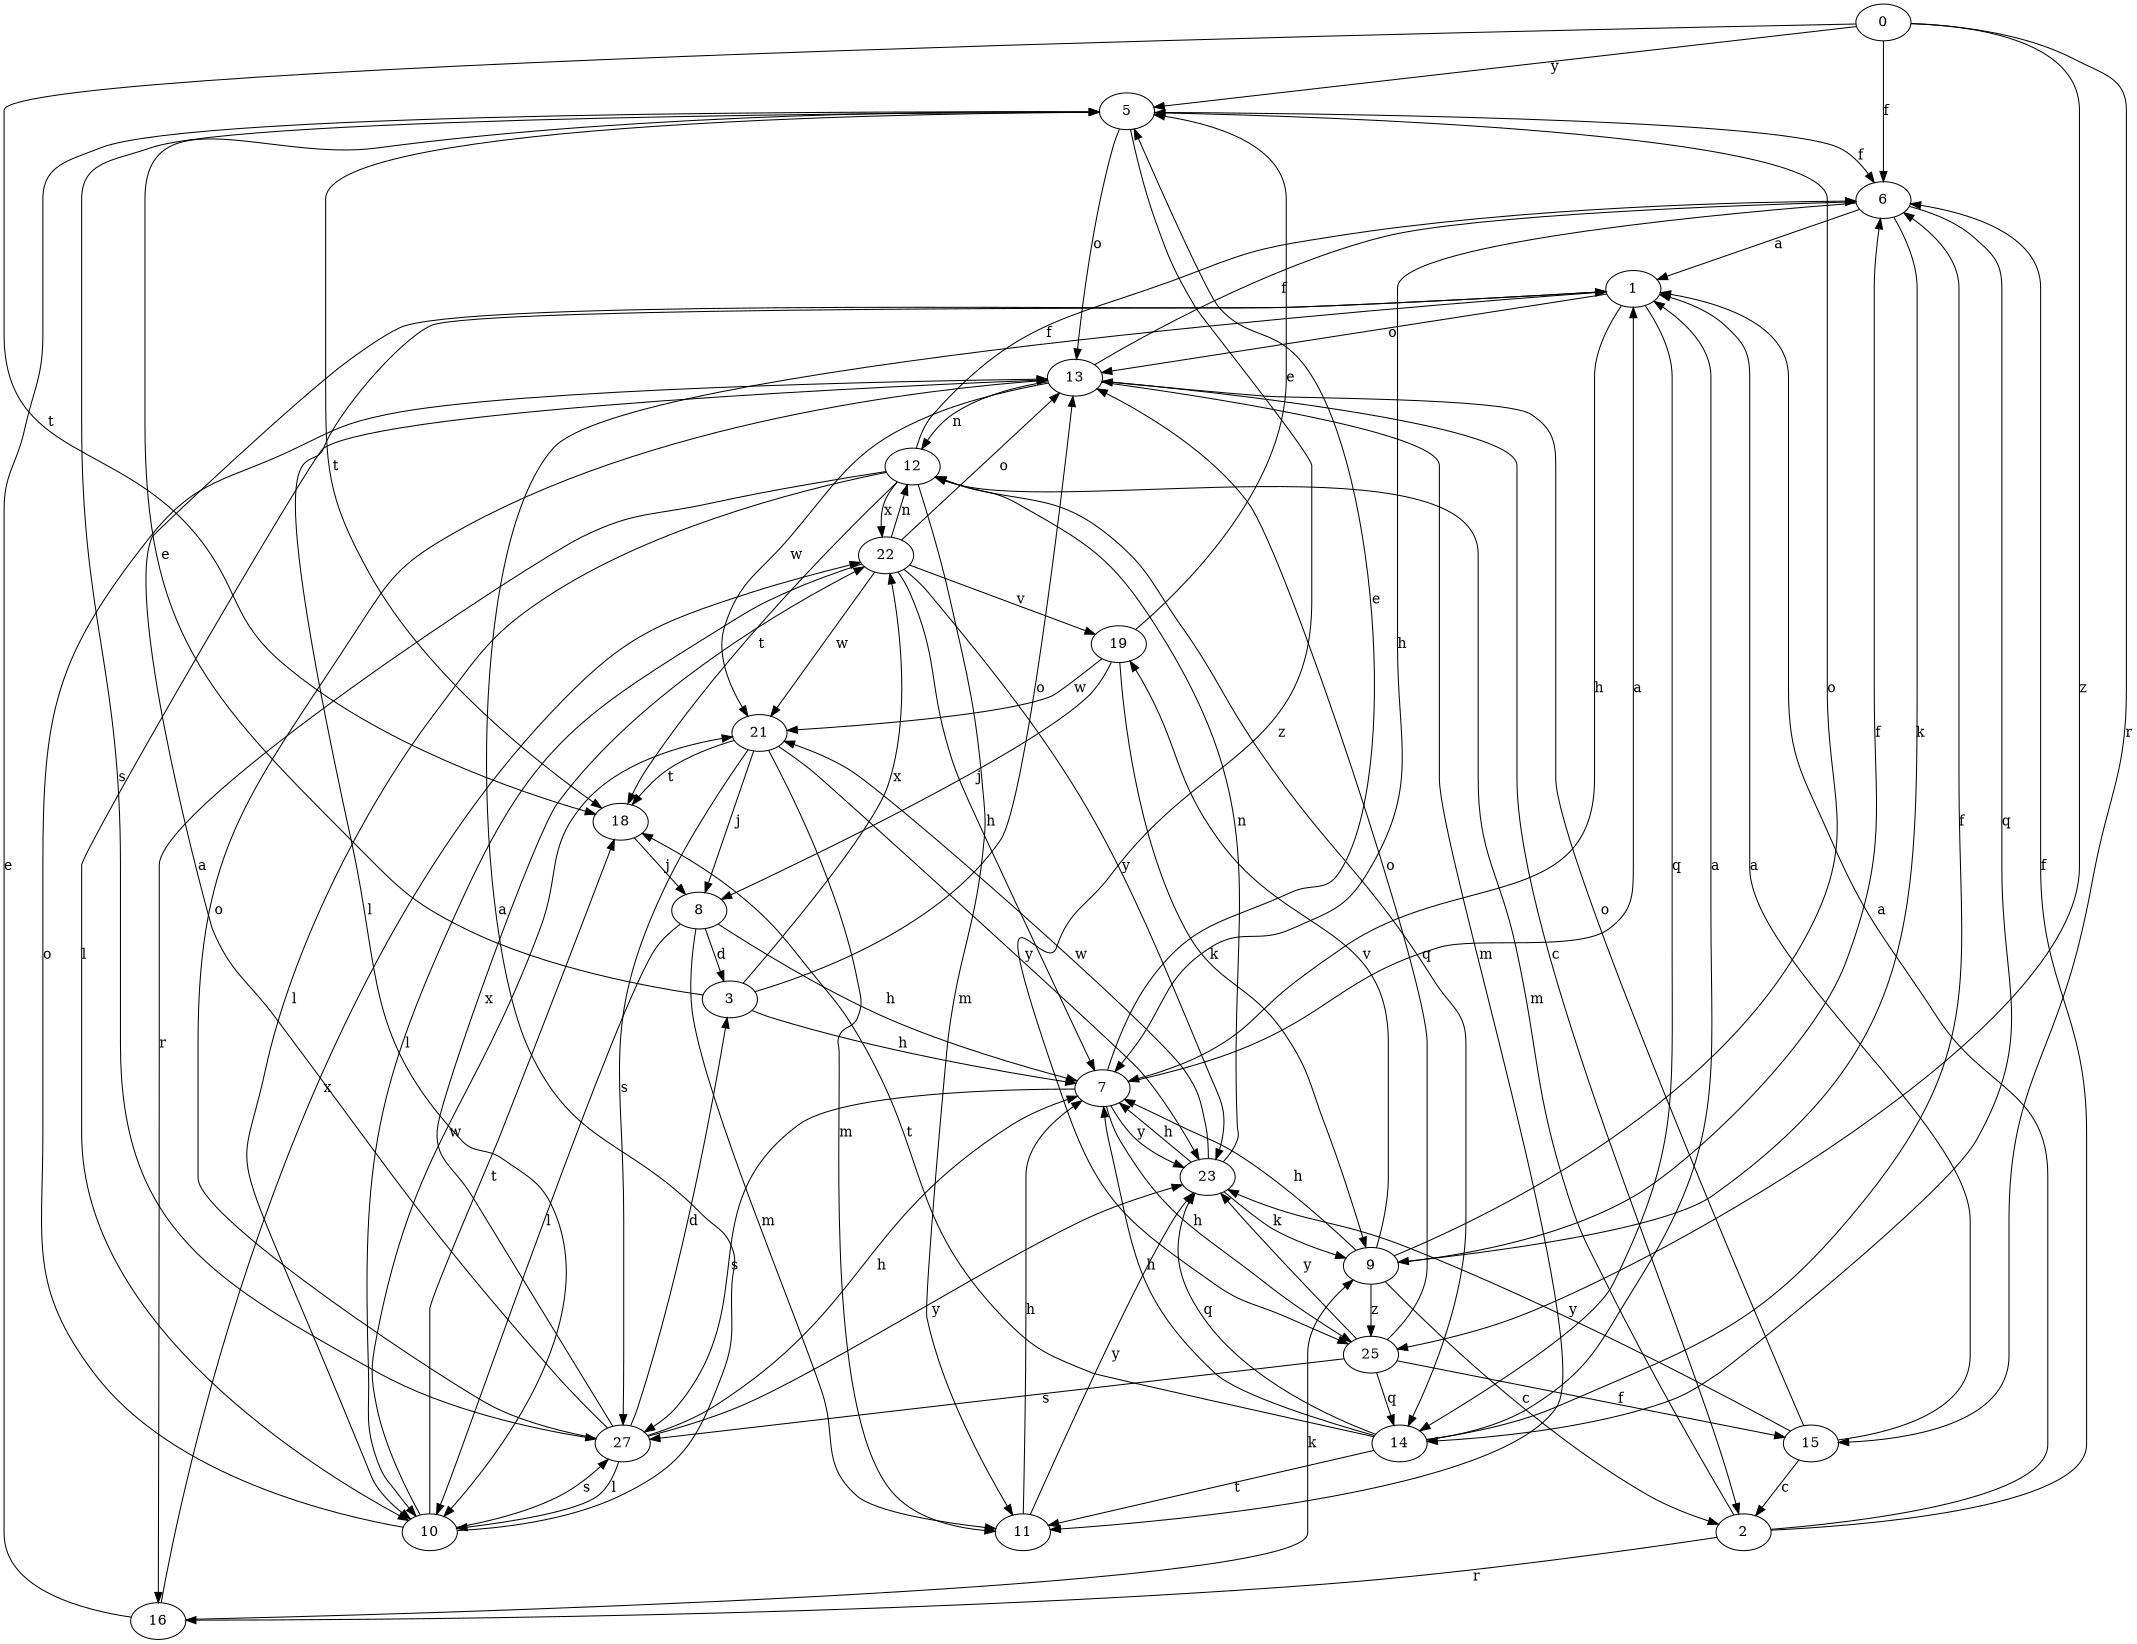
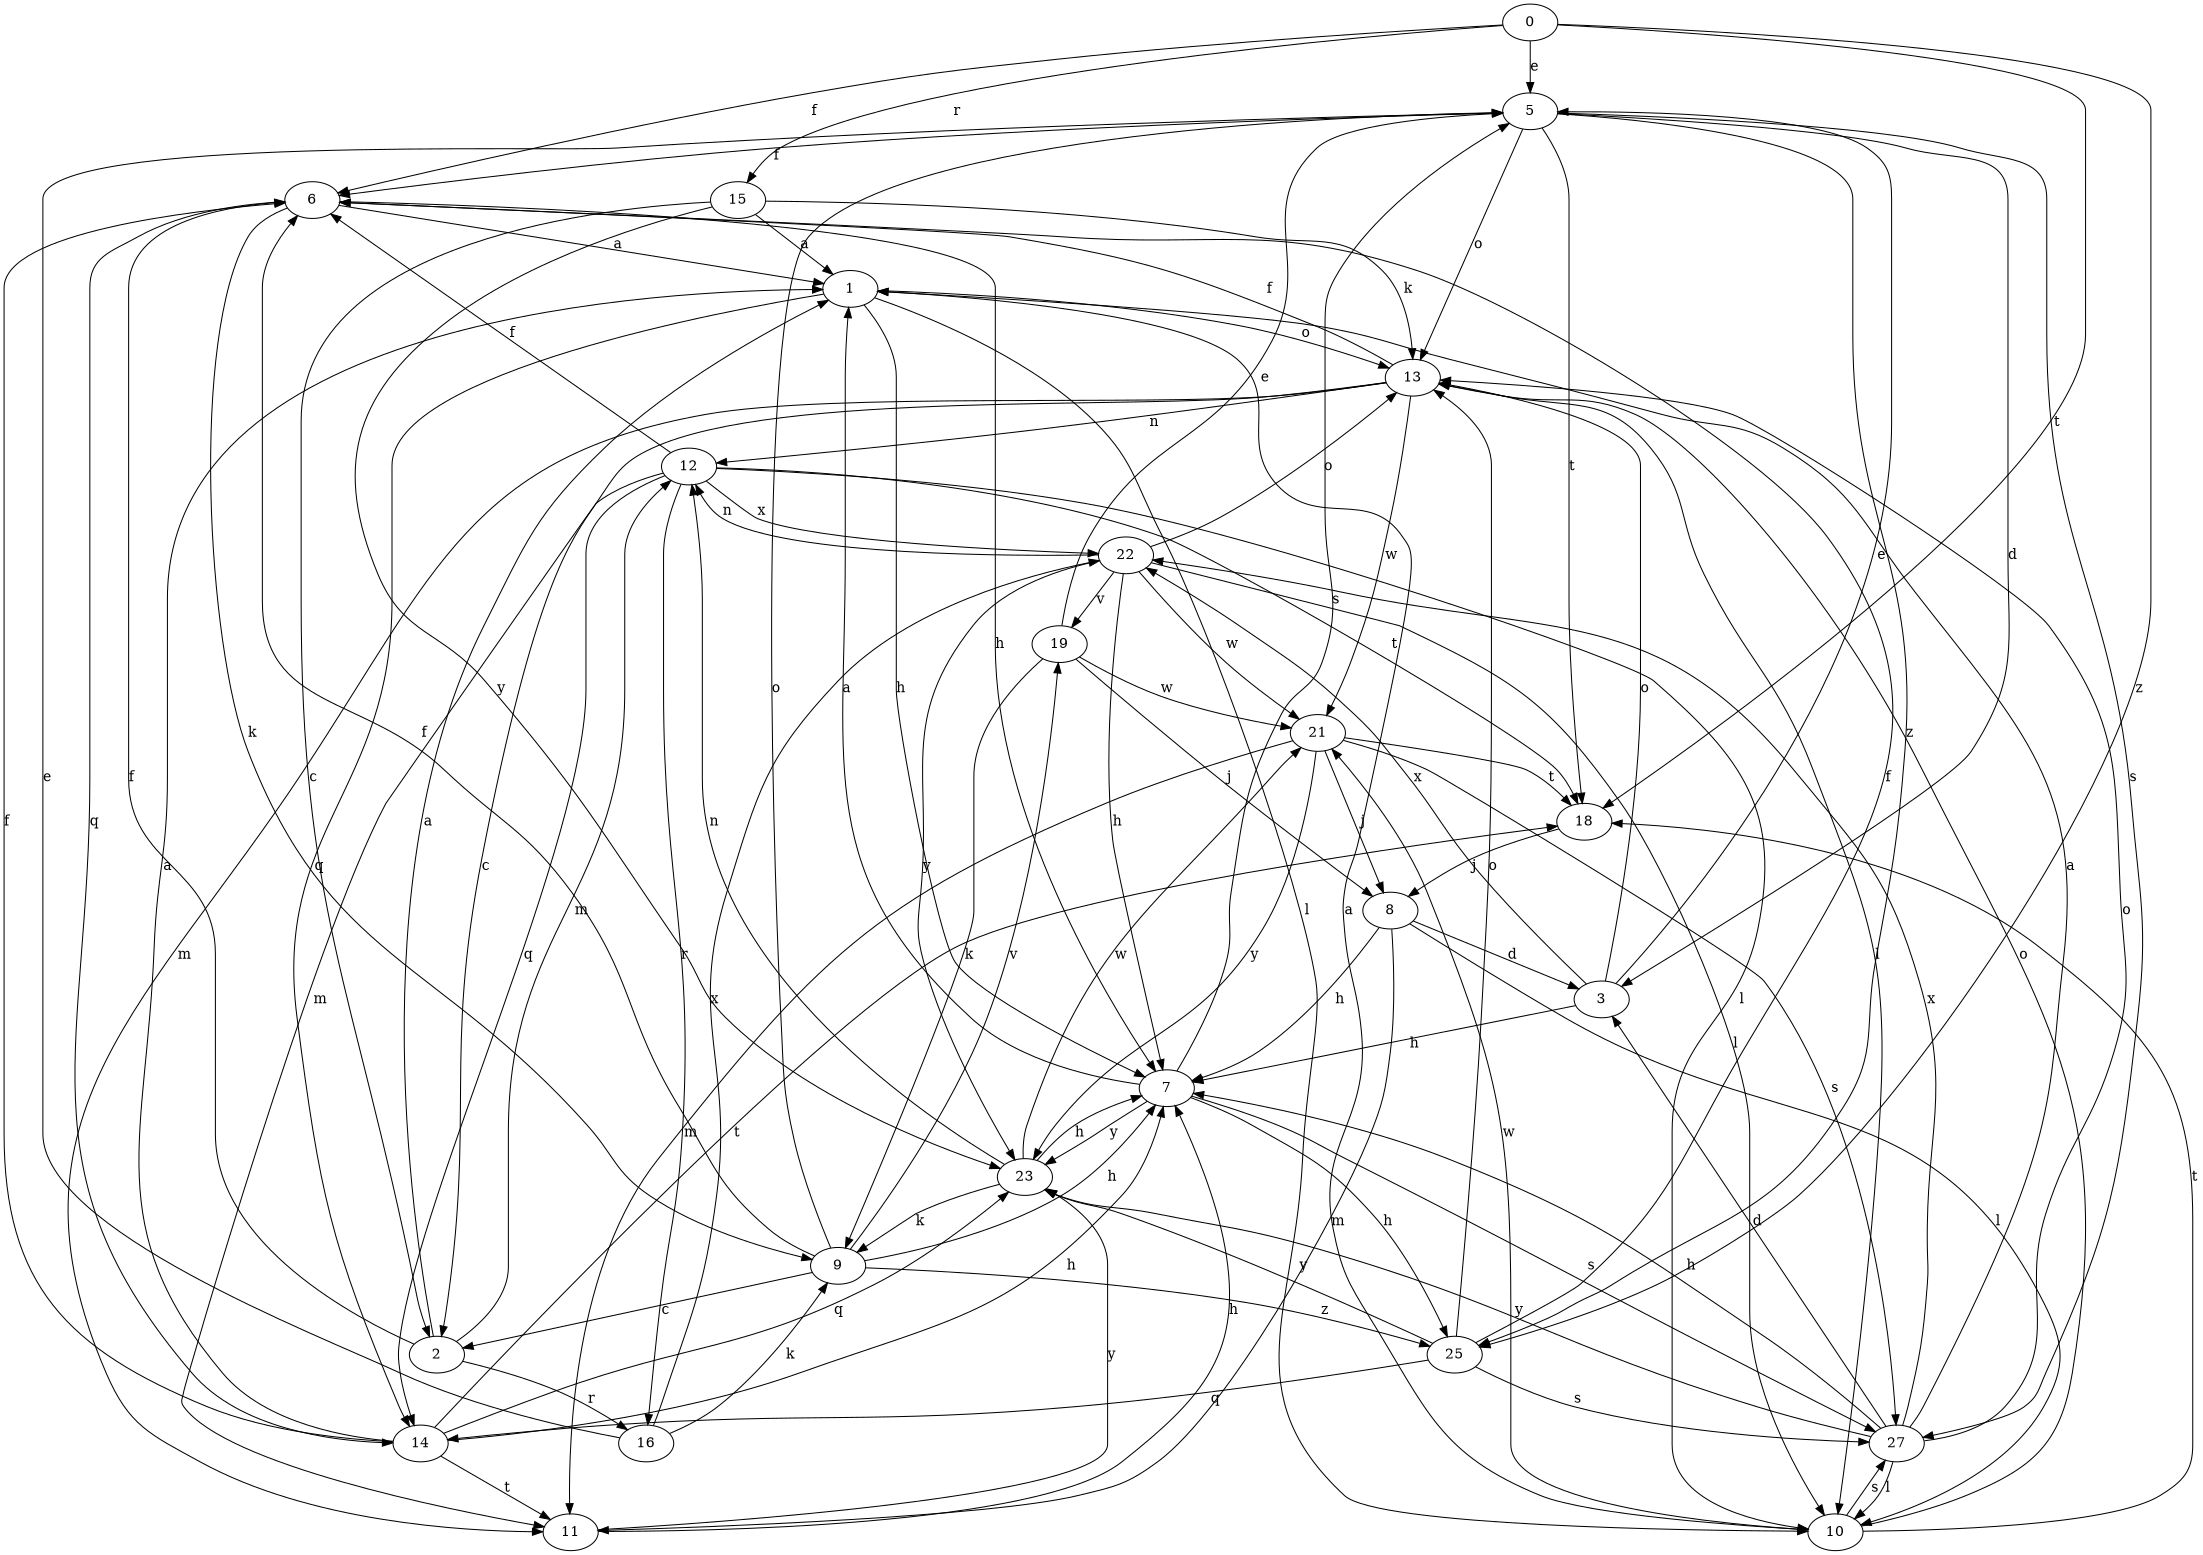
(1555, 67) -> (1535, 67)
none -> (2008, 446)
(1377, 600) -> (1336, 600)
(1605, 911) -> (1408, 289)
(1595, 1400) -> (1593, 357)
